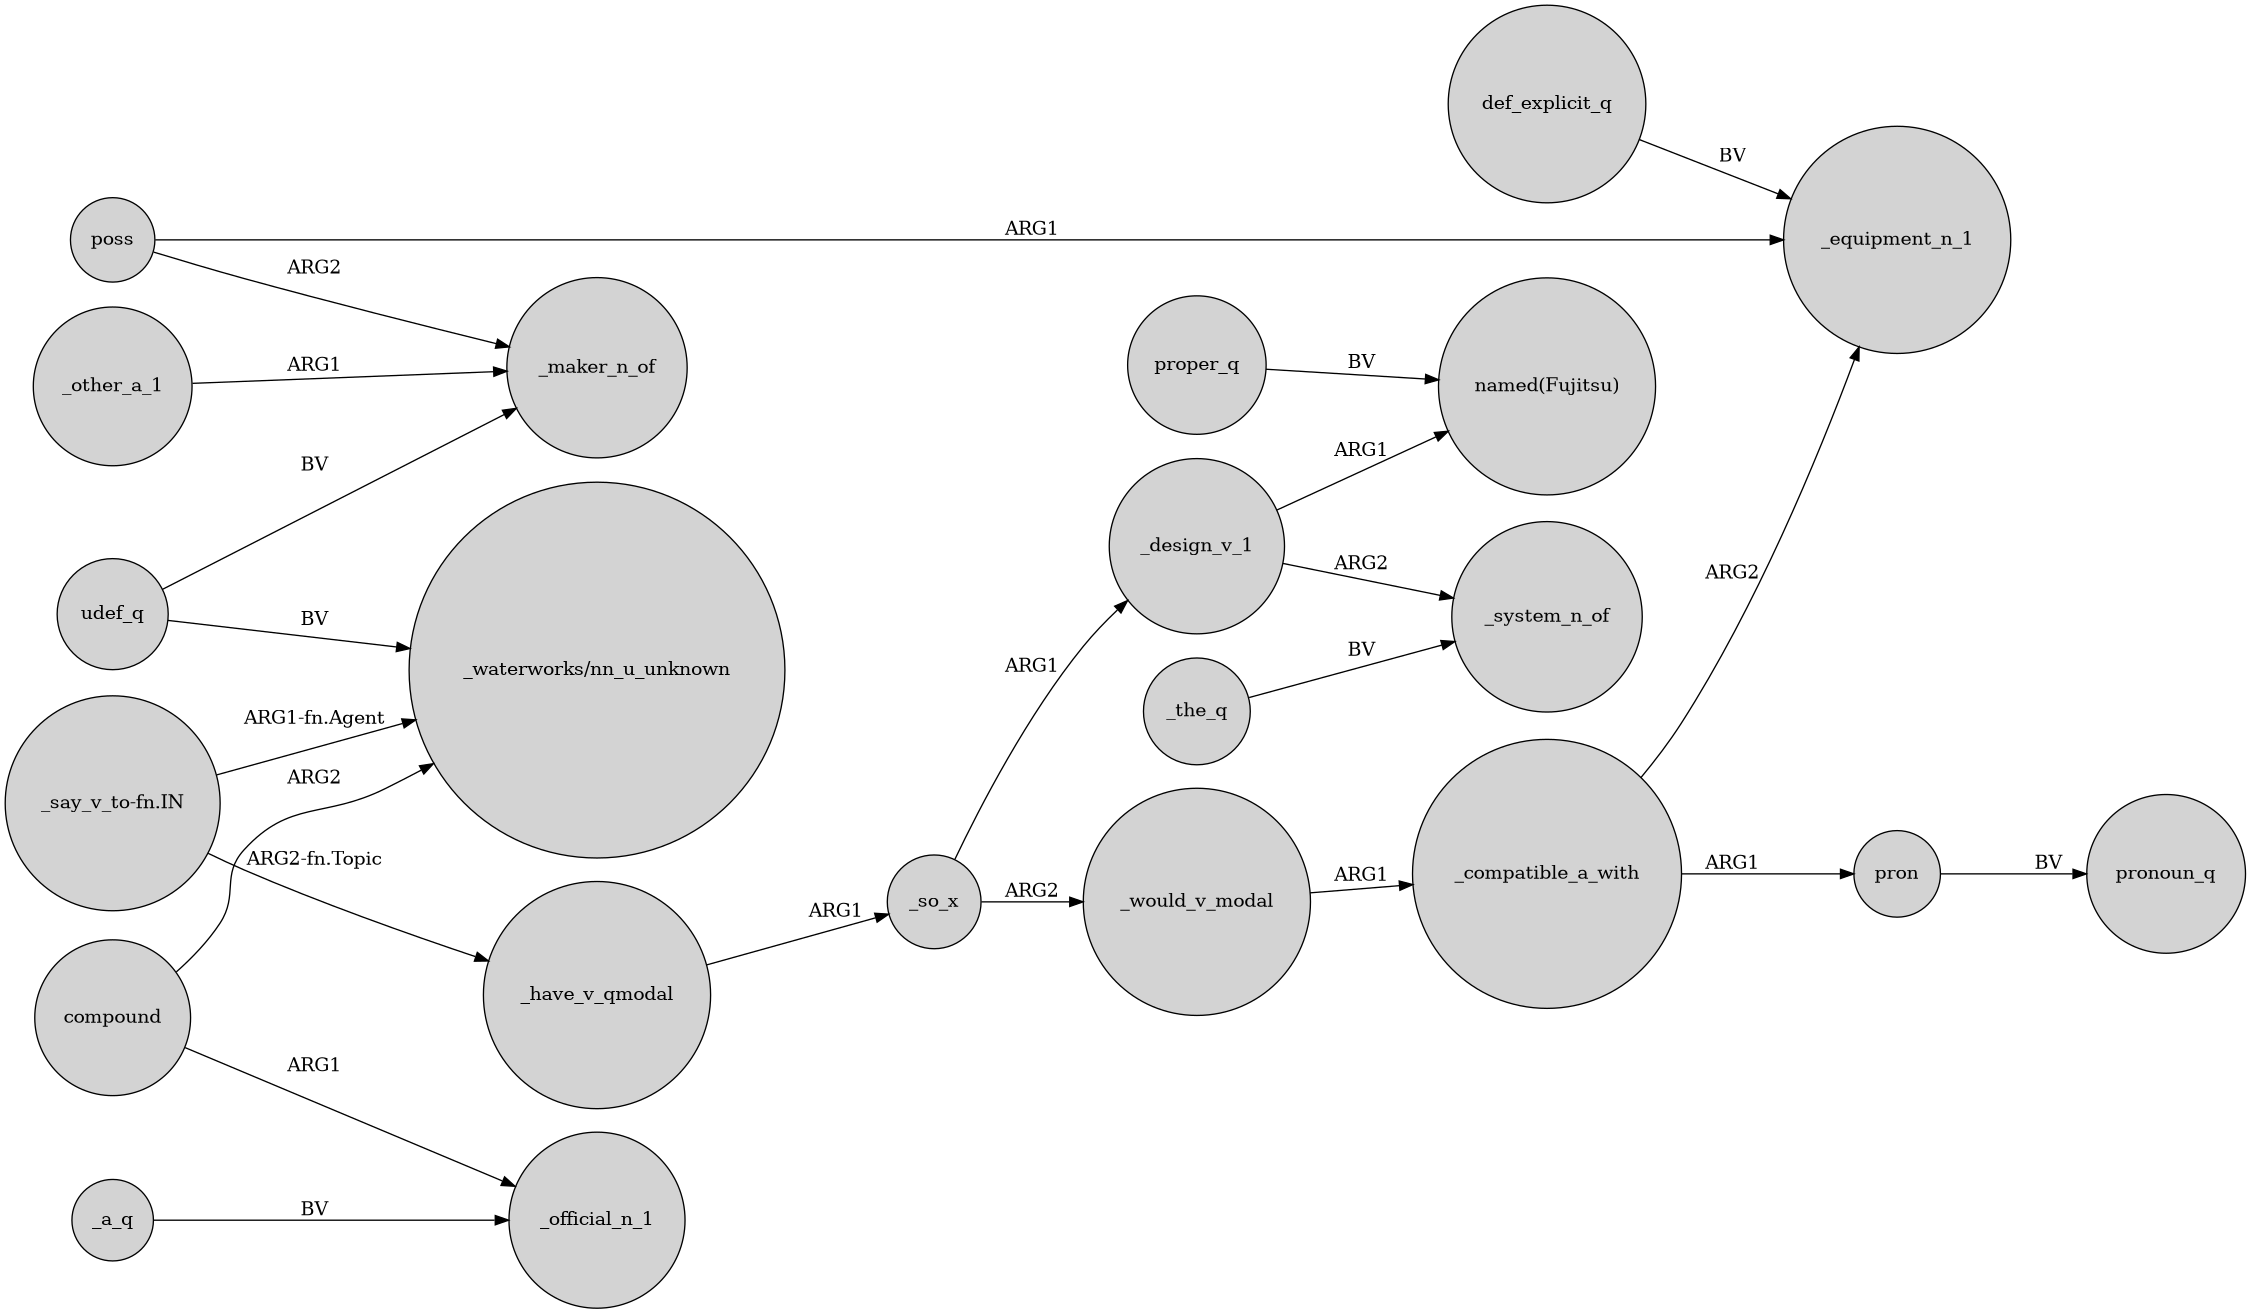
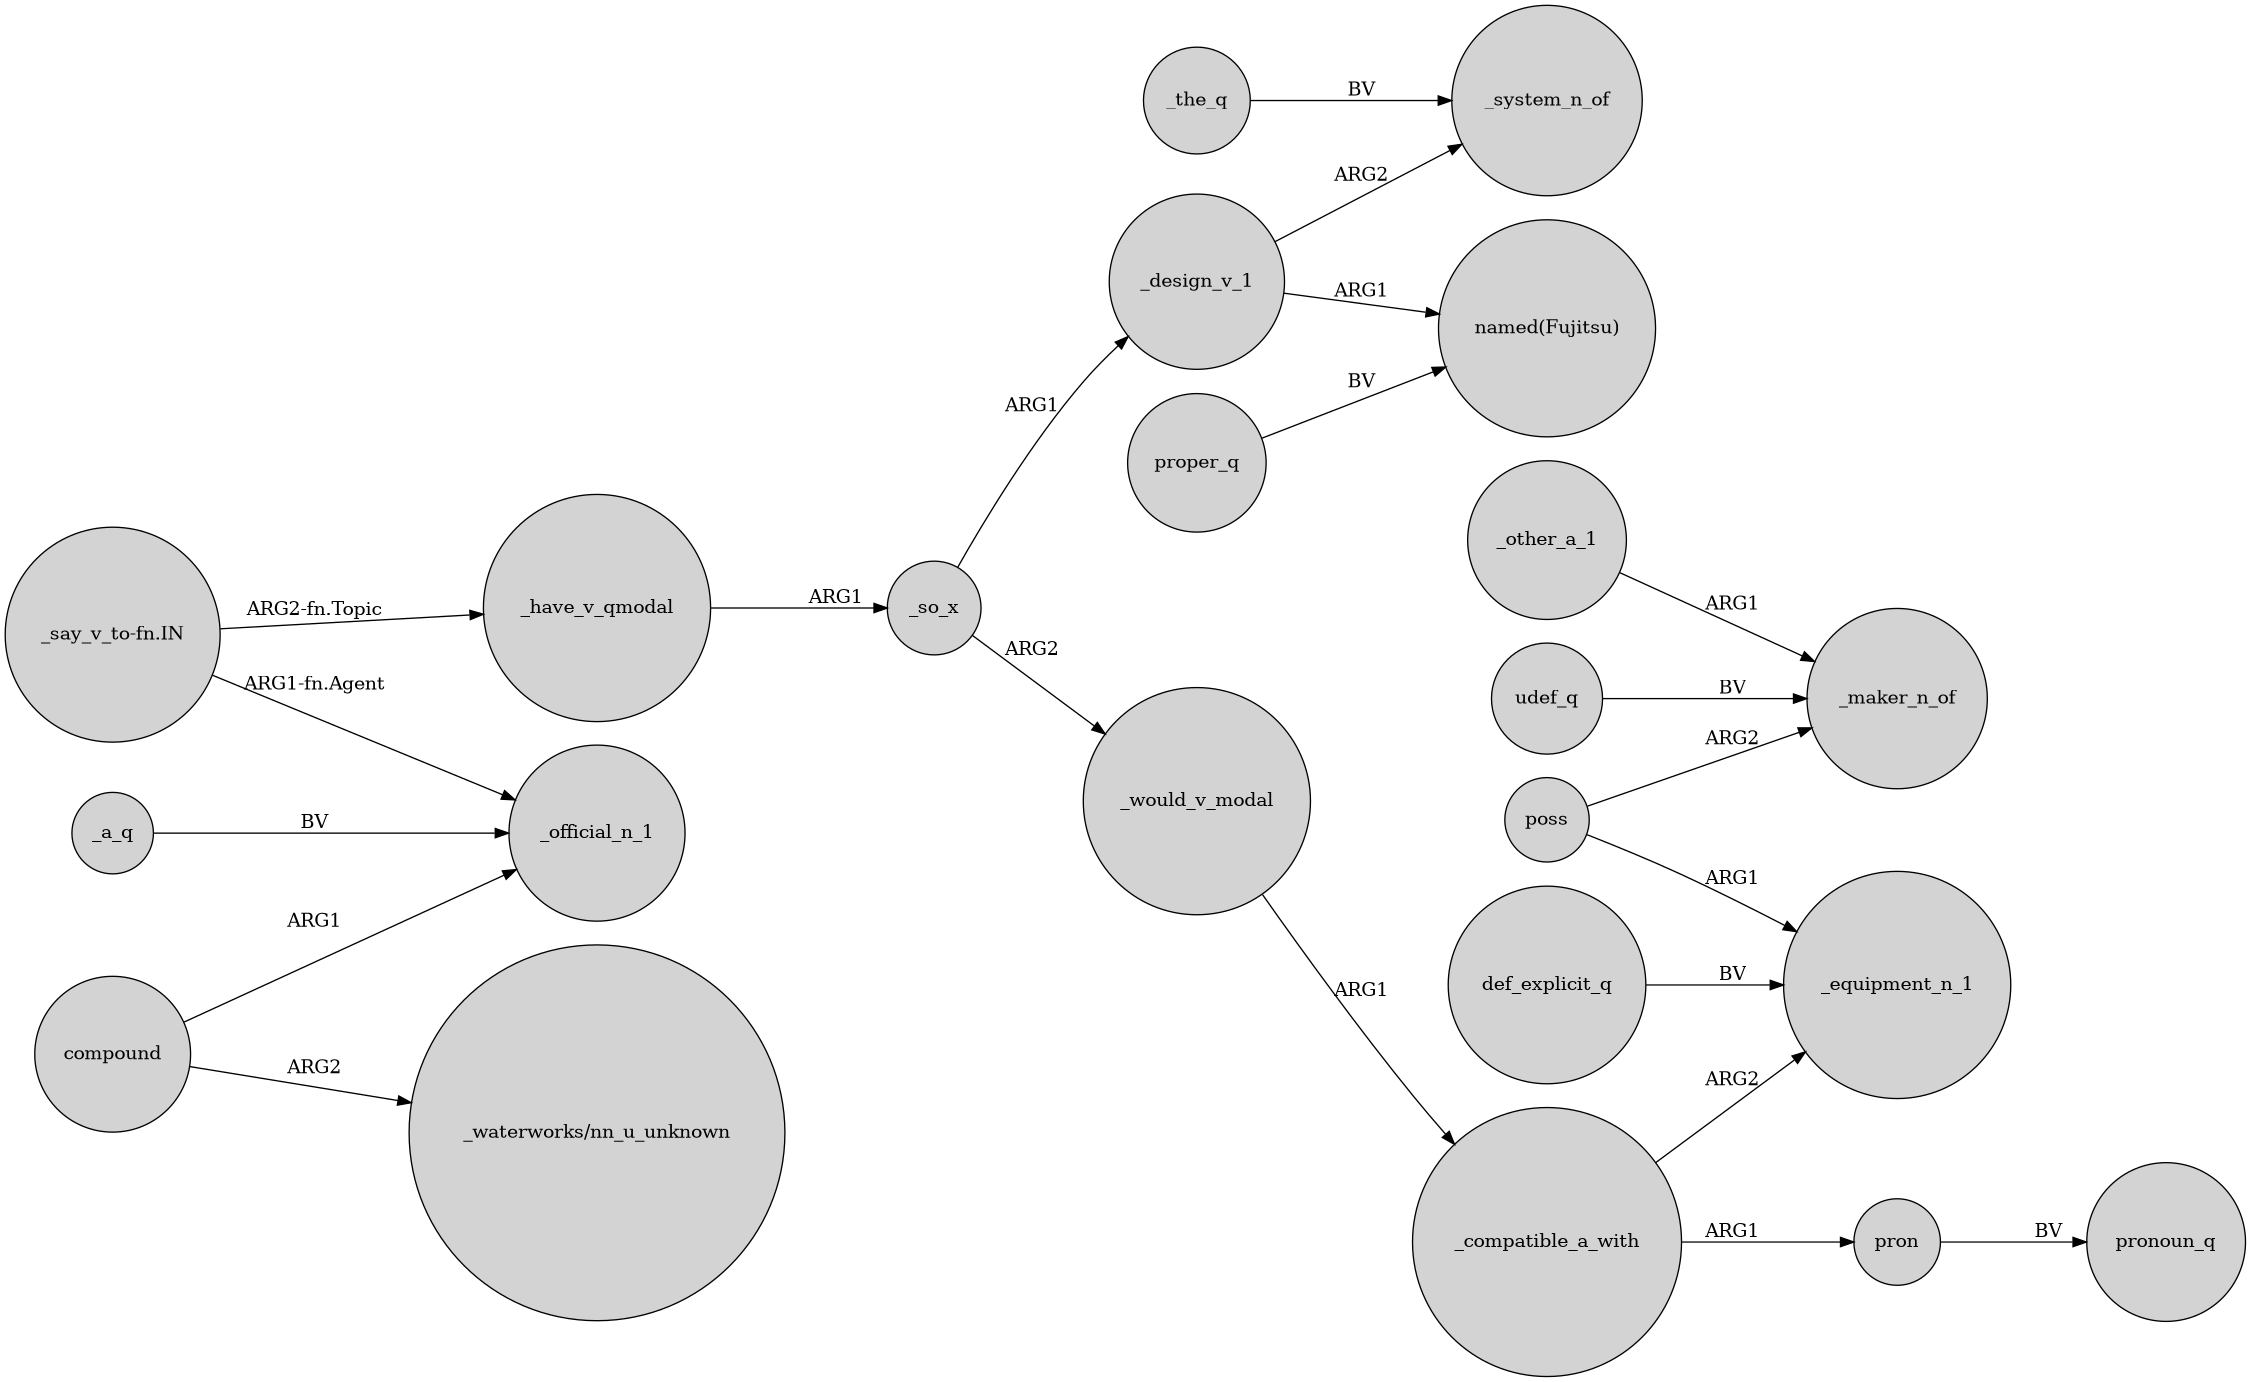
(282, 634) -> none
(310, 749) -> (358, 735)
